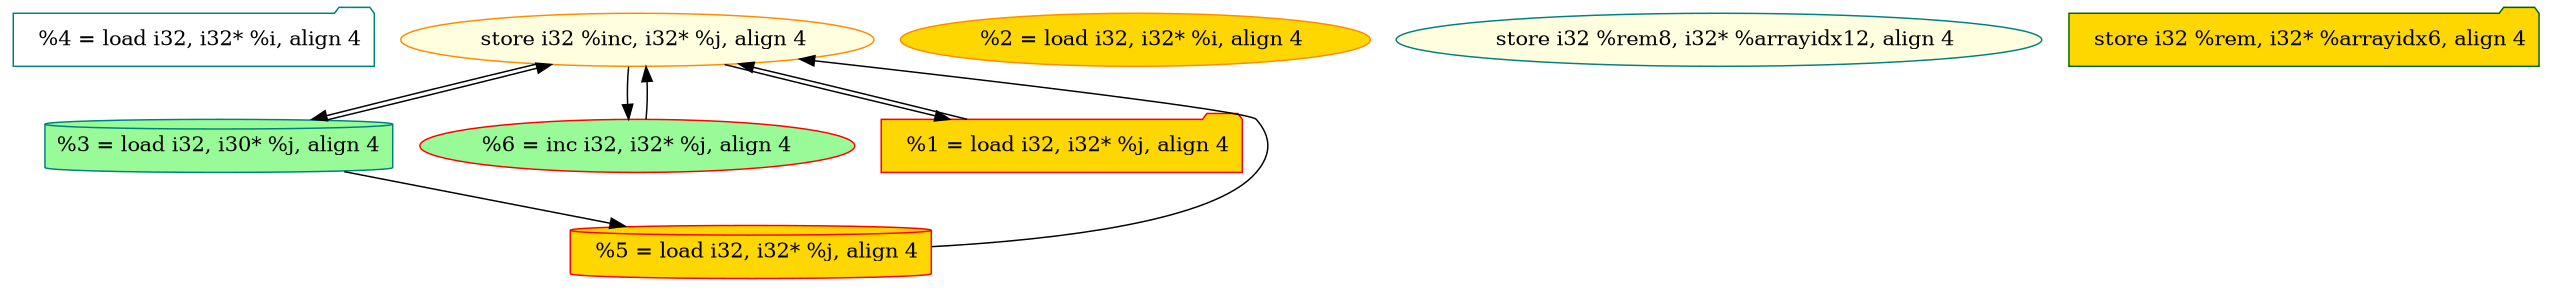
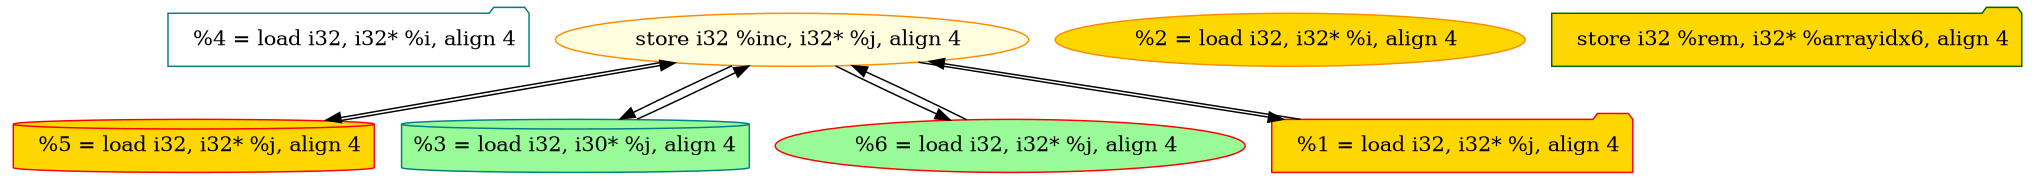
(1719, 40) -> none
(637, 146) -> (1010, 146)
(477, 197) -> (502, 90)
